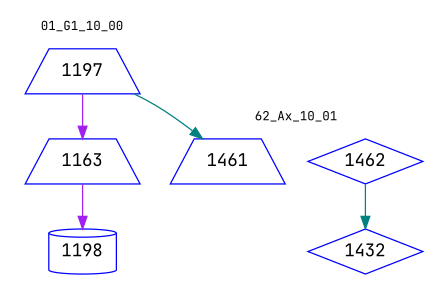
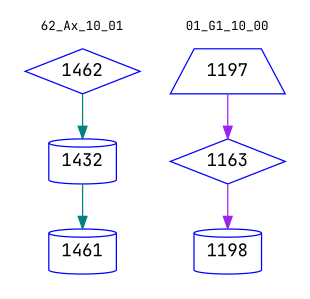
(169, 114) -> (83, 200)
(83, 161) -> (228, 161)
(228, 161) -> (83, 252)
(365, 252) -> (83, 161)
